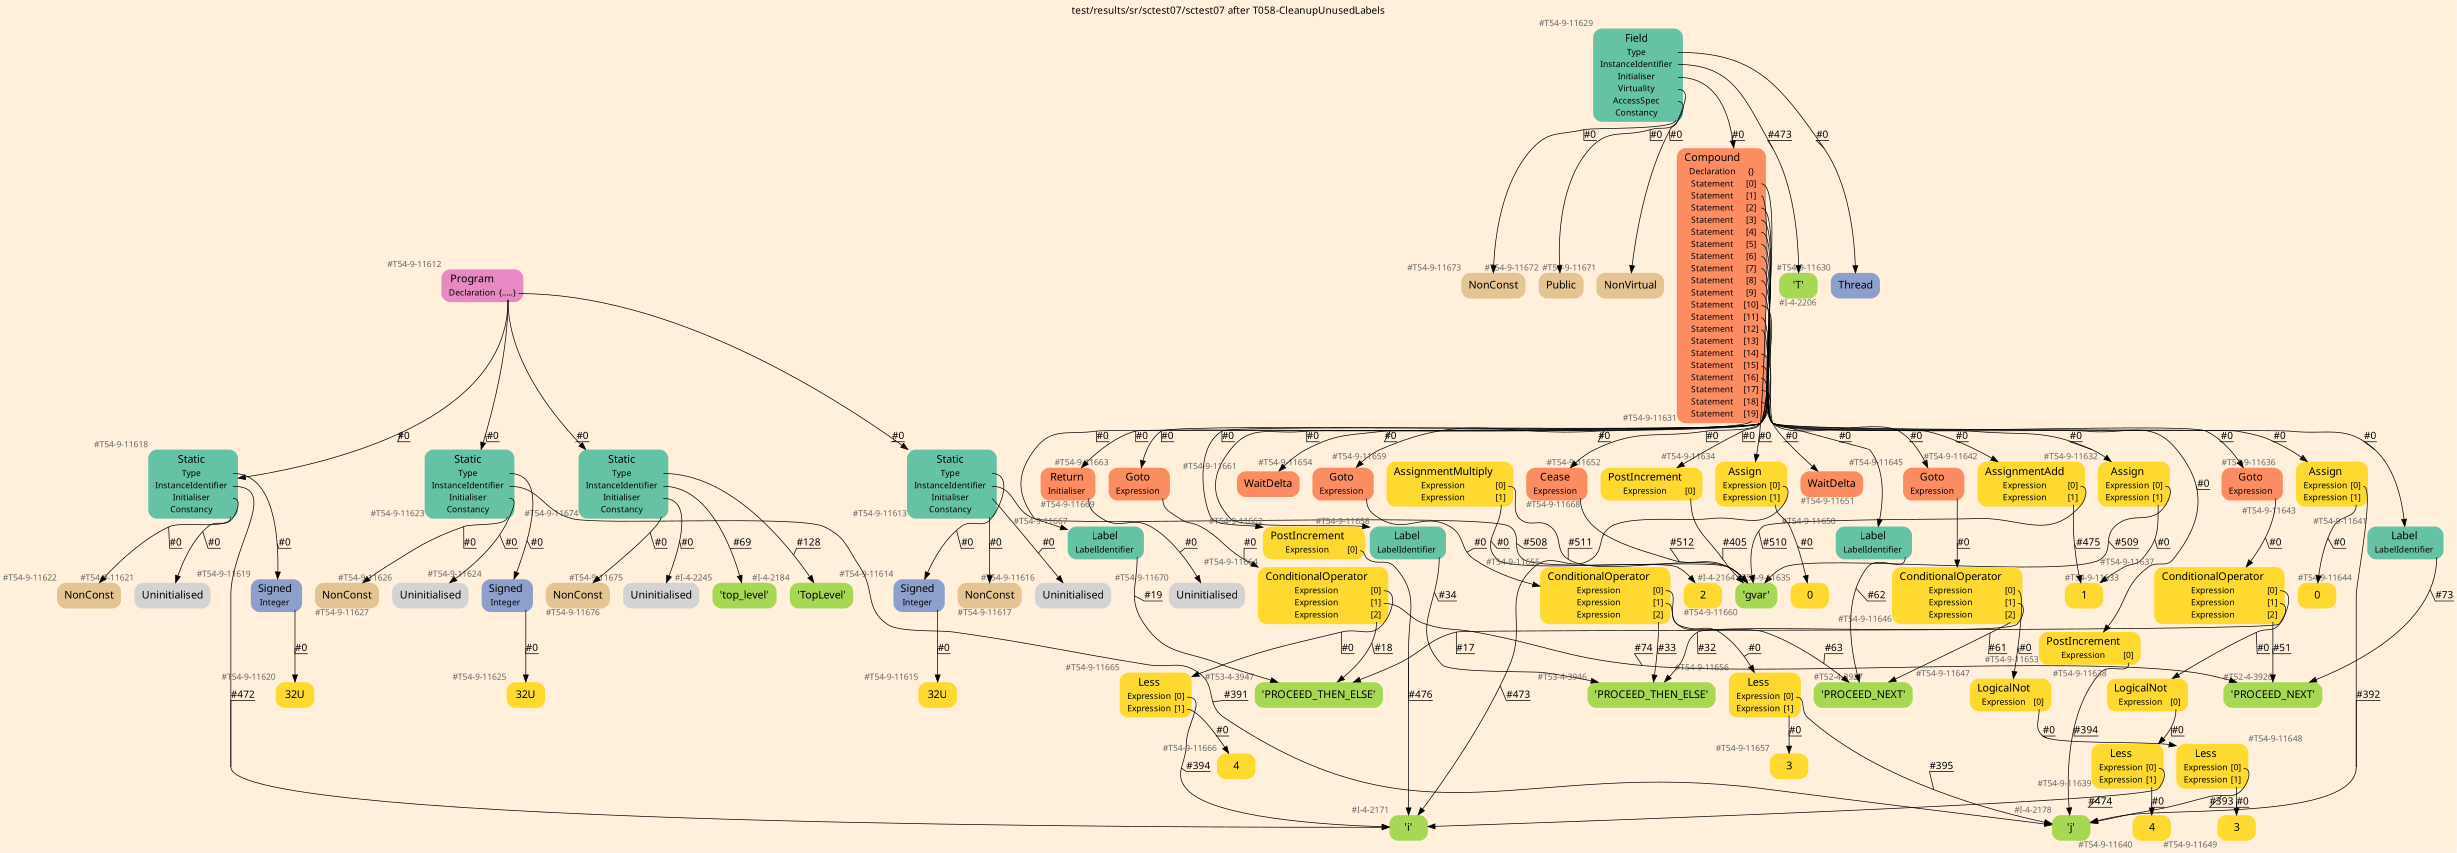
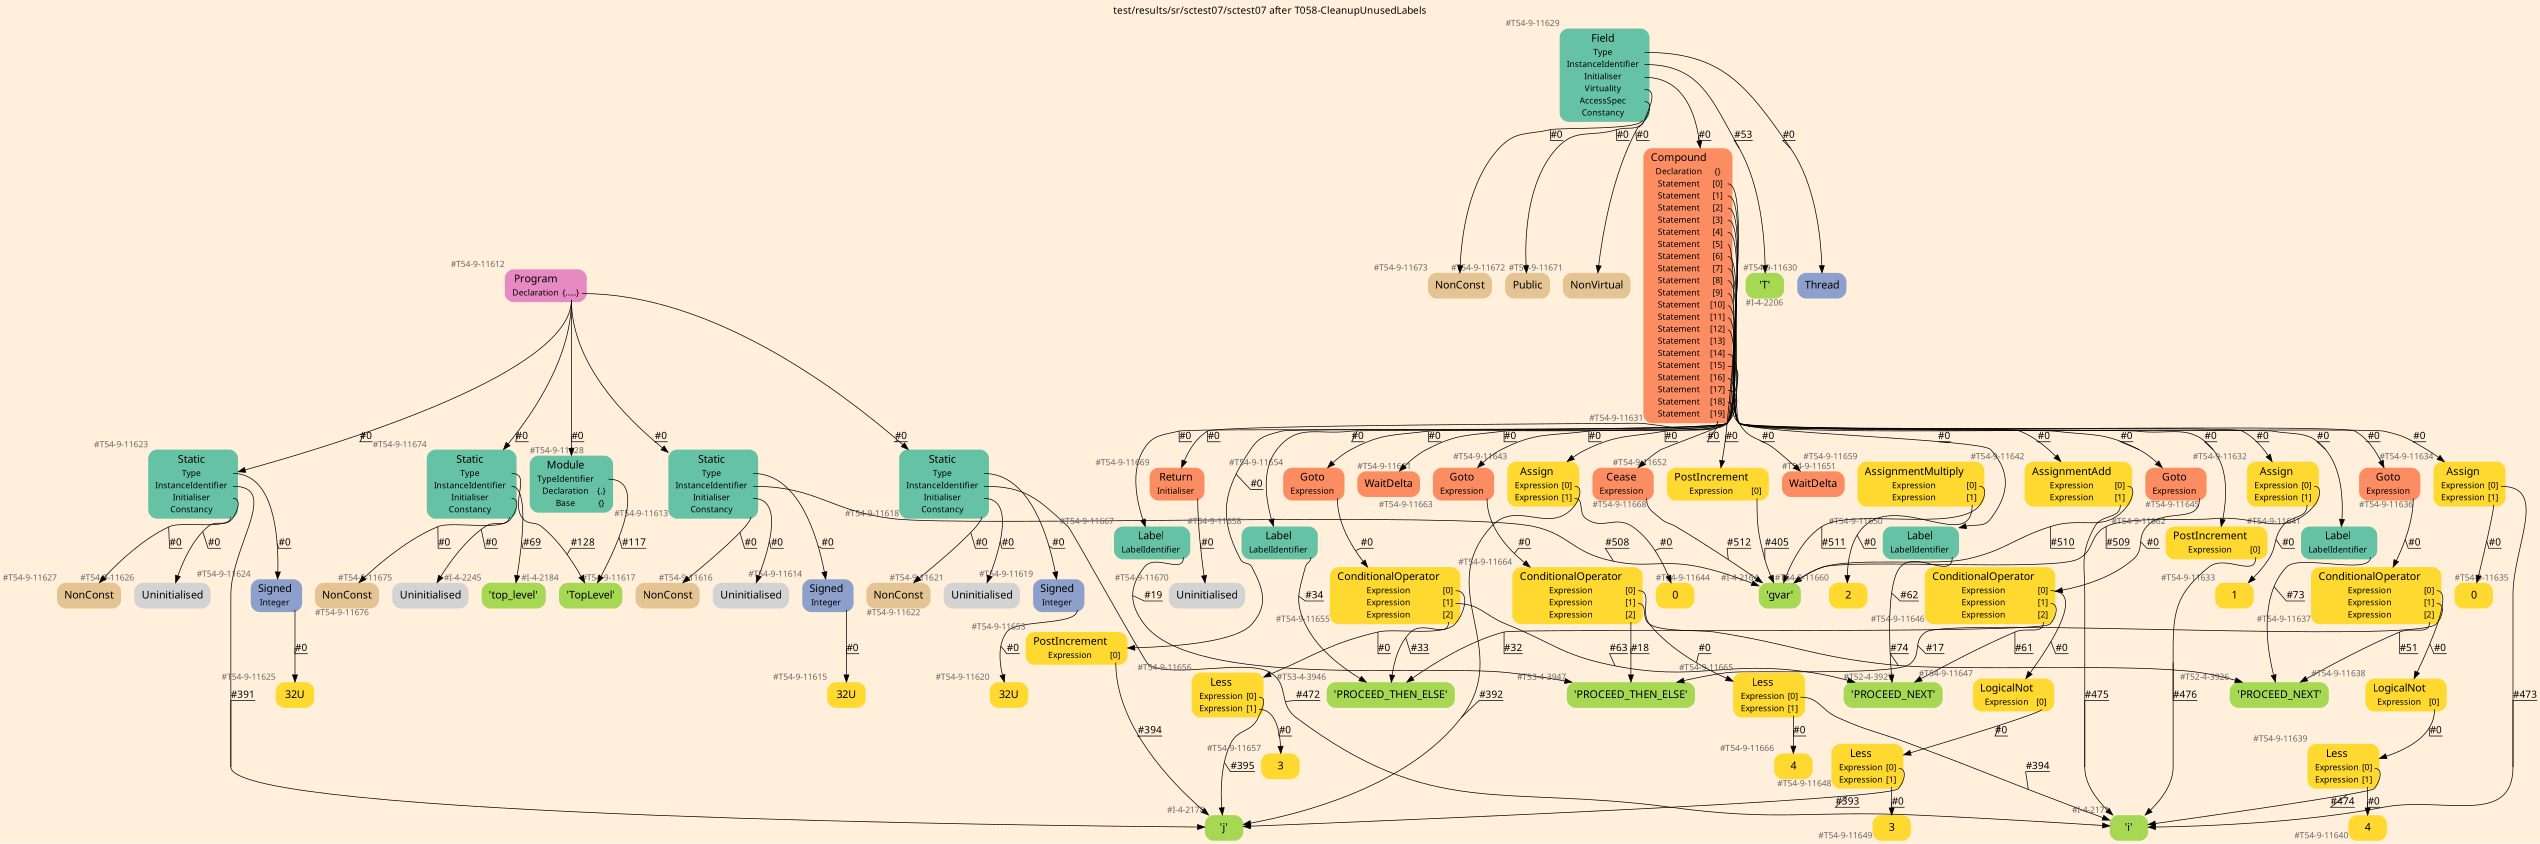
(1780, 135) -> (1743, 135)
none -> (571, 484)
(2074, 540) -> (2085, 653)
